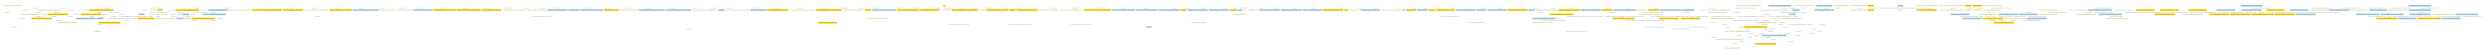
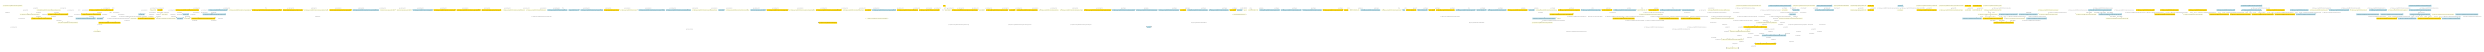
(1960, 14) -> none
